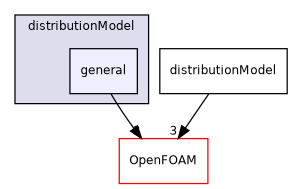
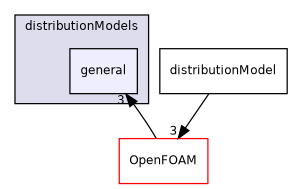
(82, 27) -> (82, 27)
(122, 112) -> (145, 121)
